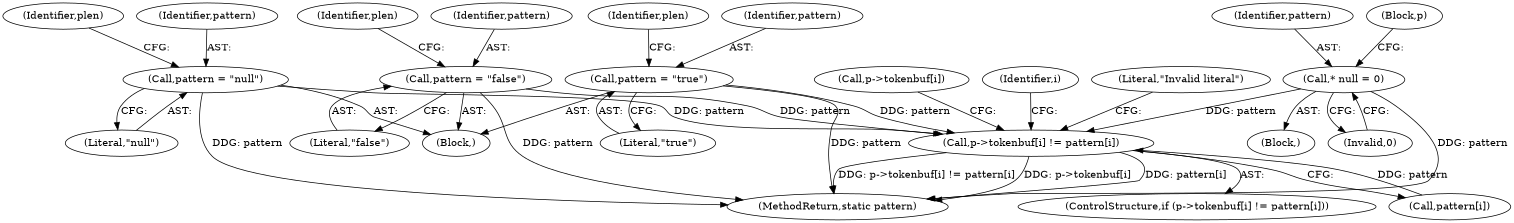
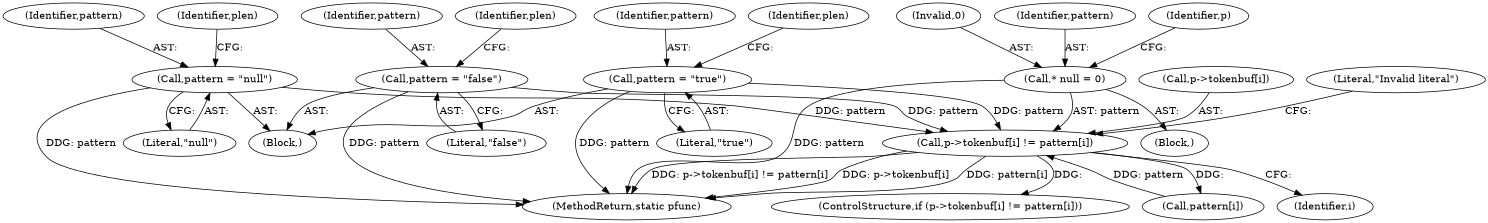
(1404, 16) -> (1199, 16)
(1031, 108) -> (1195, 164)
(985, 111) -> (1213, 111)
(1241, 111) -> (1106, 111)
(1378, 111) -> (1023, 48)
(1328, 112) -> none
(1254, 175) -> (1070, 175)
(1322, 175) -> (1211, 175)
(838, 207) -> (627, 207)
